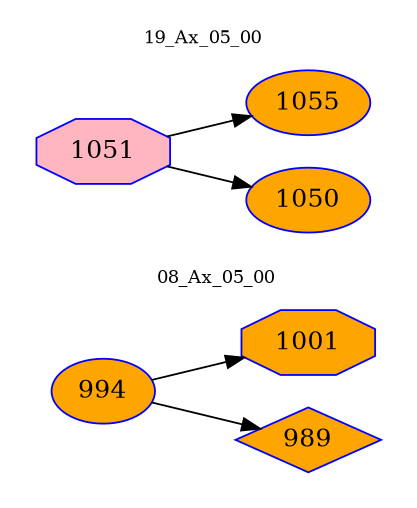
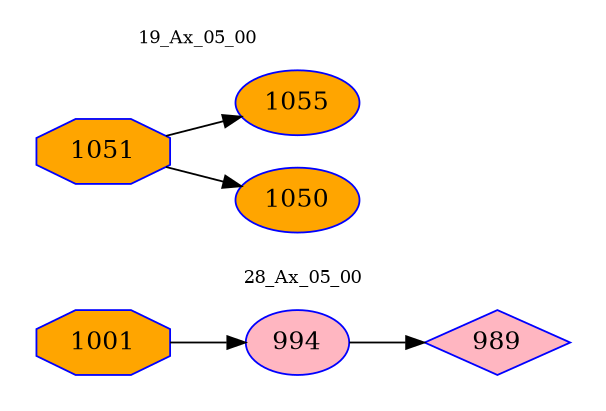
(103, 151) -> (103, 151)
(216, 279) -> (303, 279)
(189, 371) -> (198, 343)
(103, 391) -> (297, 343)
(308, 440) -> (497, 343)
